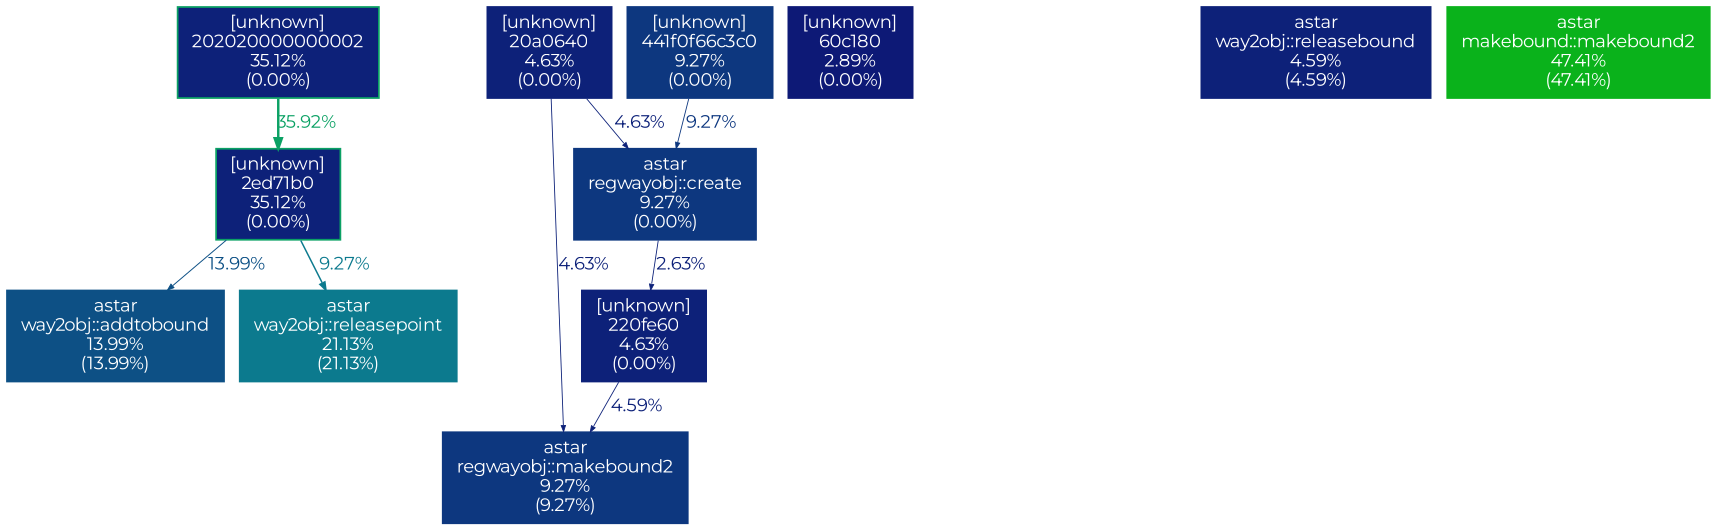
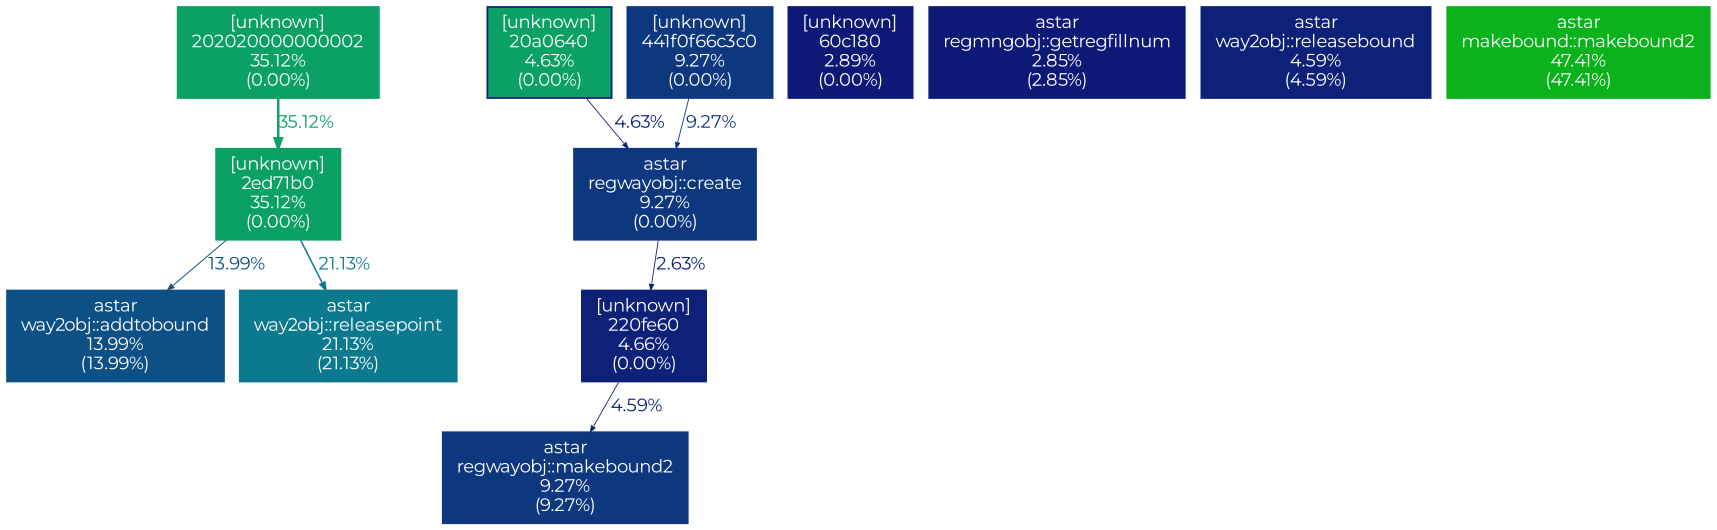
(278, 52) -> (278, 52)
(550, 52) -> (550, 52)
none -> (1057, 52)
(306, 123) -> (306, 123)
(278, 194) -> (278, 194)
(557, 262) -> none
(345, 265) -> (345, 265)
(644, 336) -> (644, 336)
